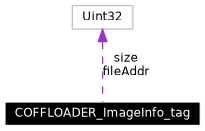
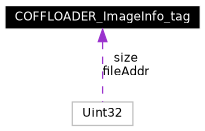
(103, 72) -> (103, 72)
